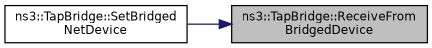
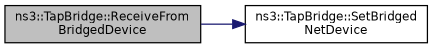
(203, 24) -> (217, 24)
